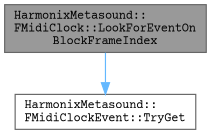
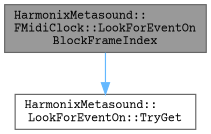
(105, 112) -> (105, 112)
